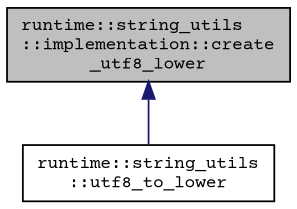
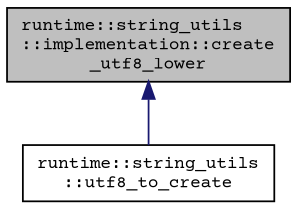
(149, 173) -> (149, 173)
